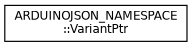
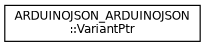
(96, 23) -> (102, 23)
